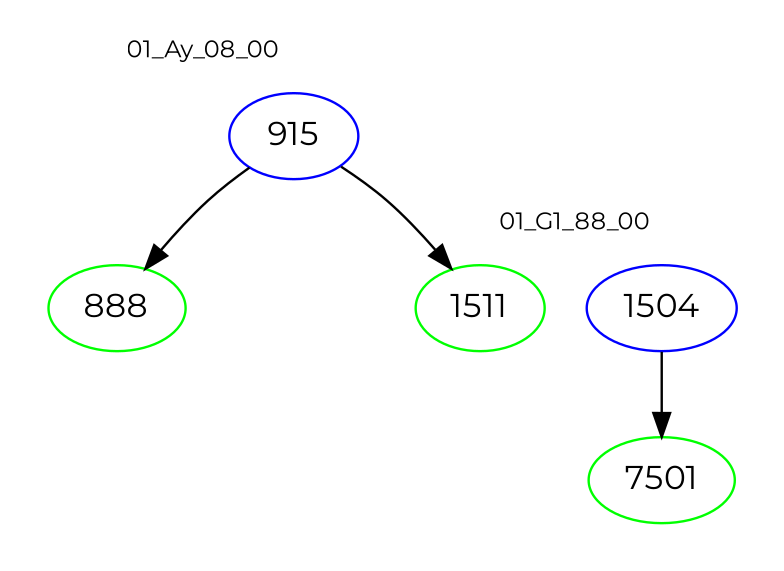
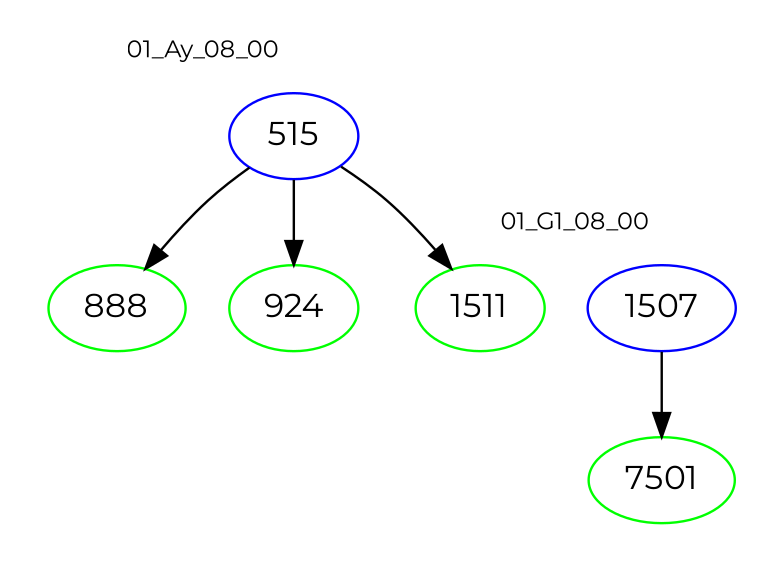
(294, 136) -> (294, 136)
(576, 223) -> (576, 223)
none -> (294, 308)
(662, 308) -> (662, 308)
